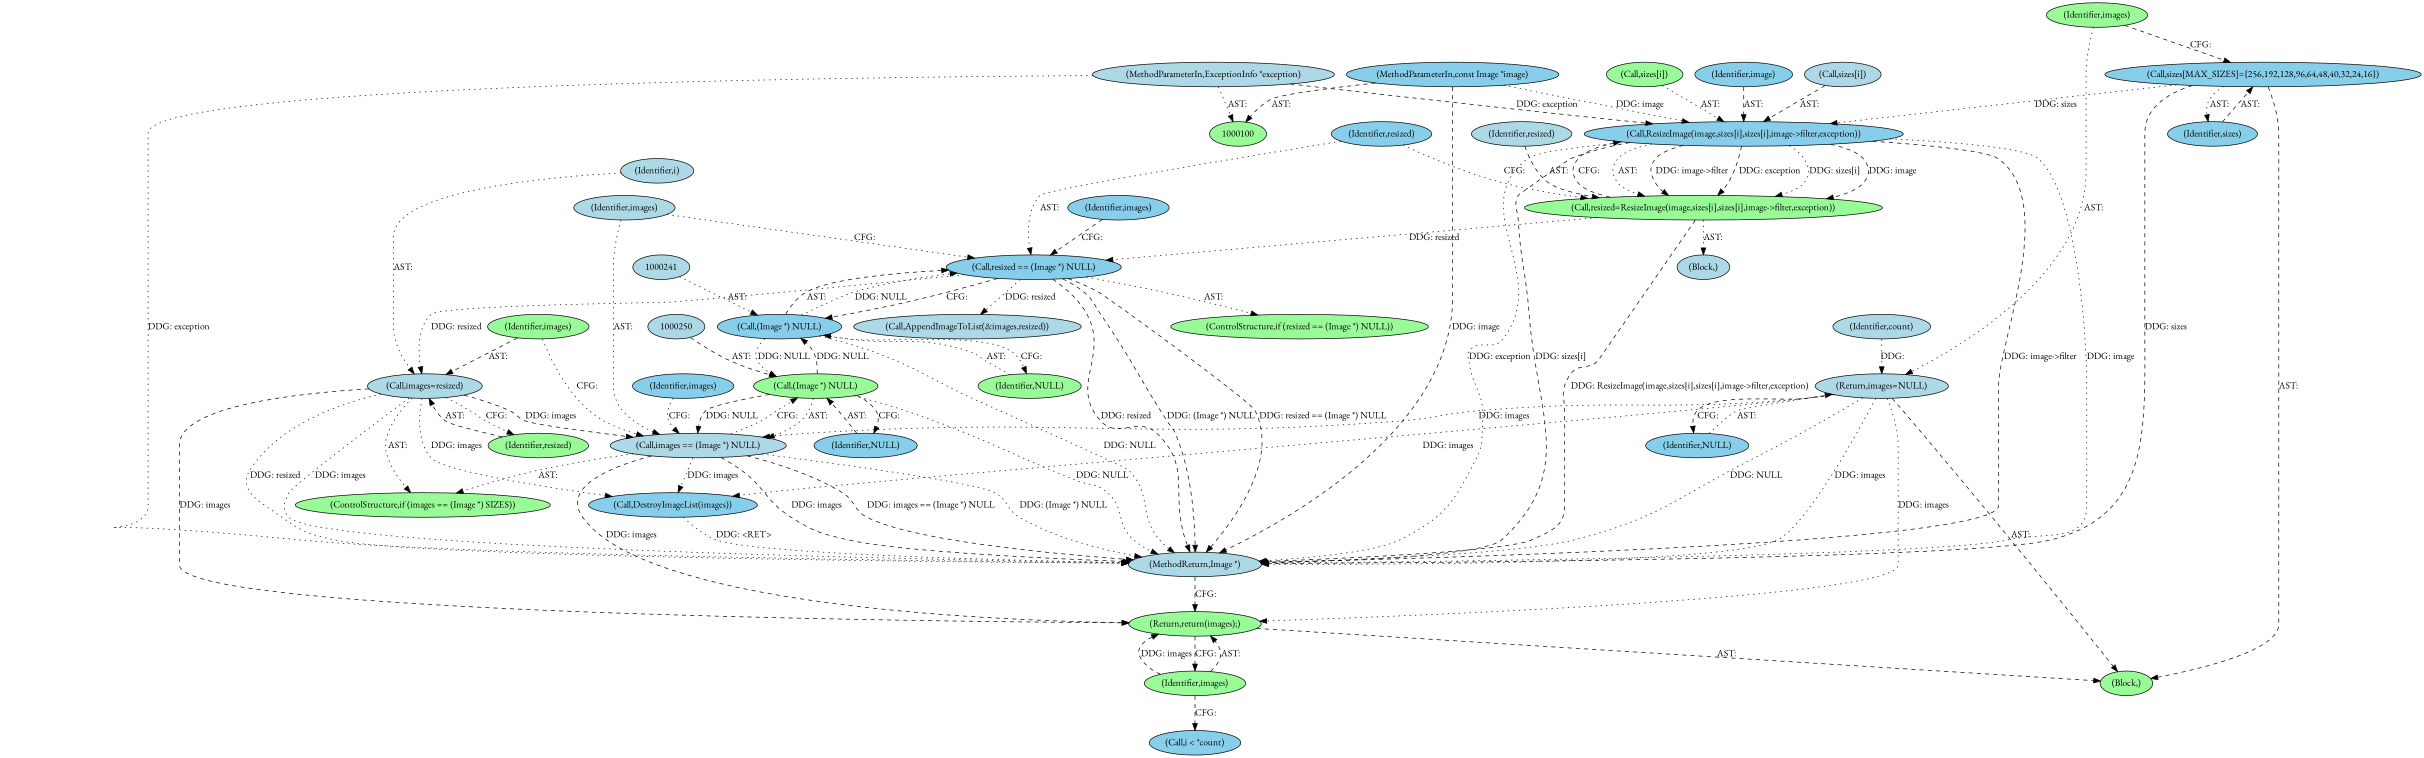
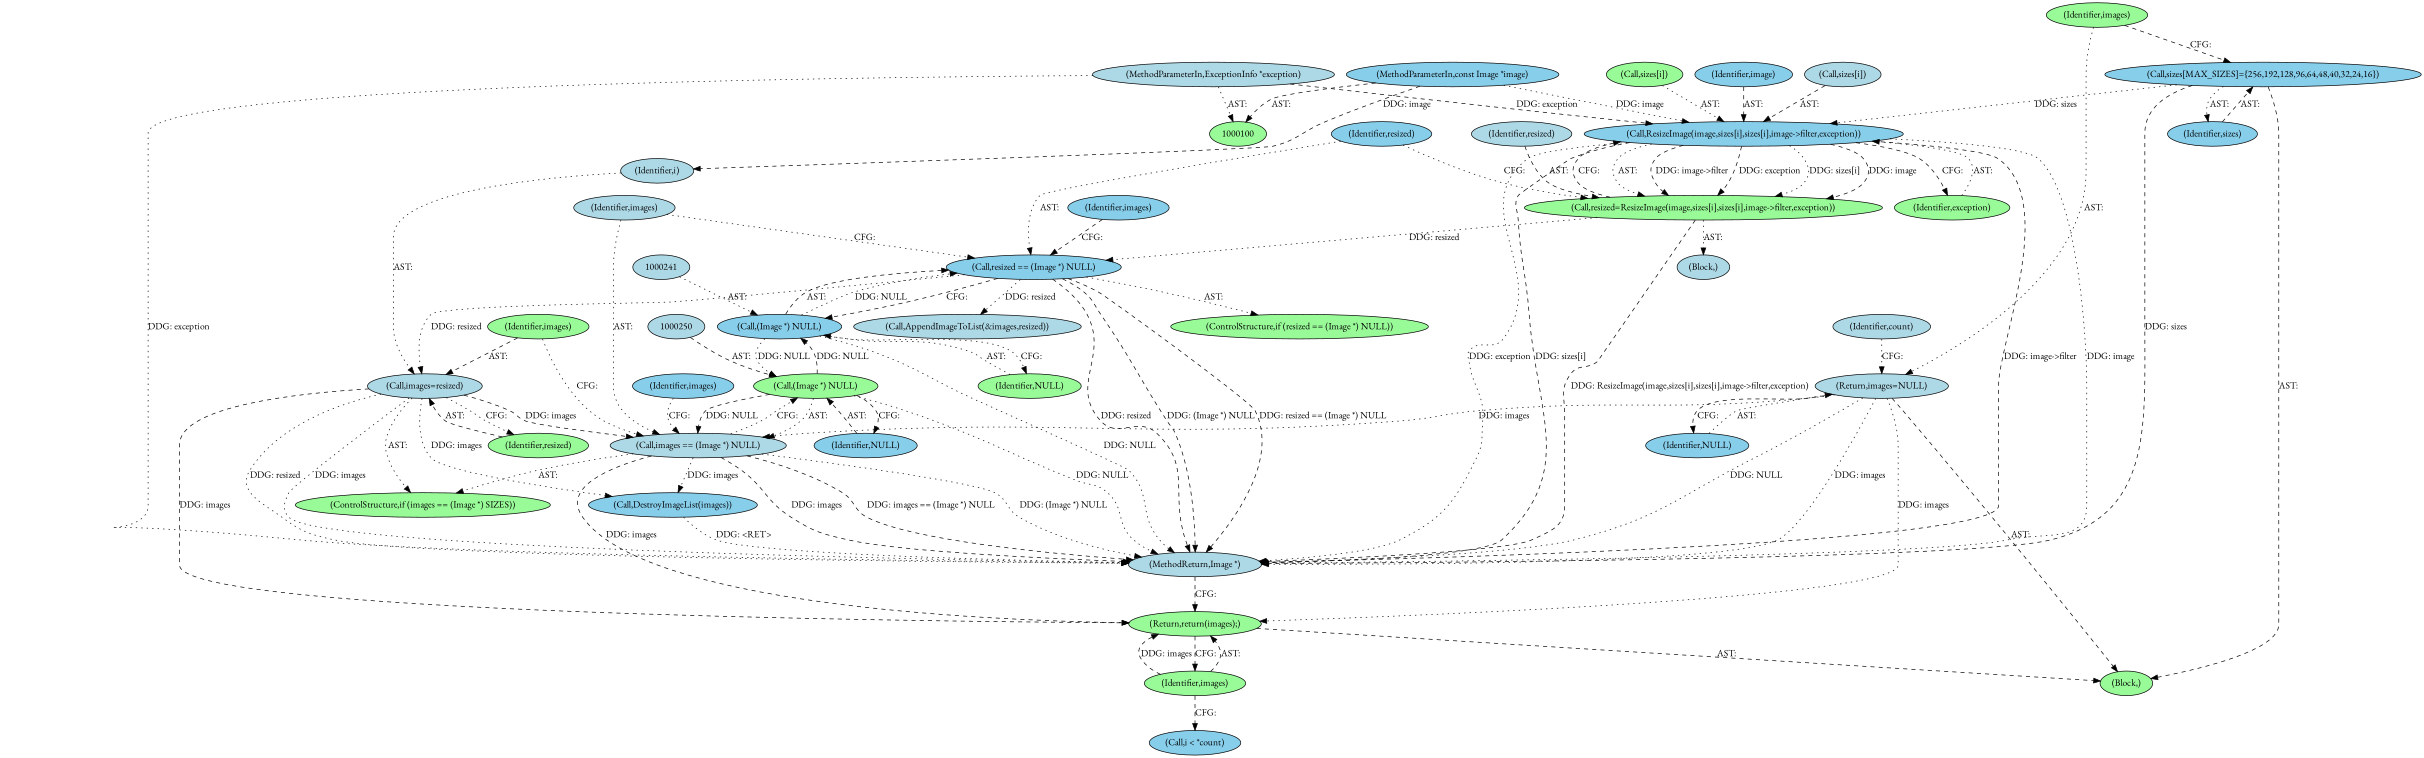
none -> (1952, 208)
(1894, 356) -> (1894, 356)
(1435, 368) -> (1066, 156)
(1286, 446) -> none
